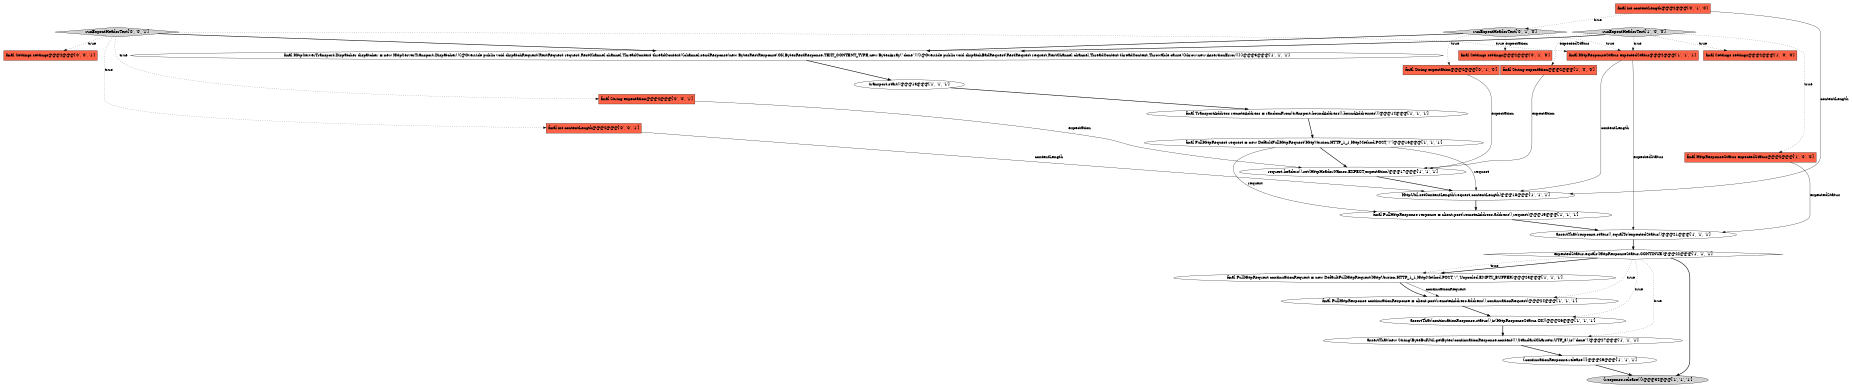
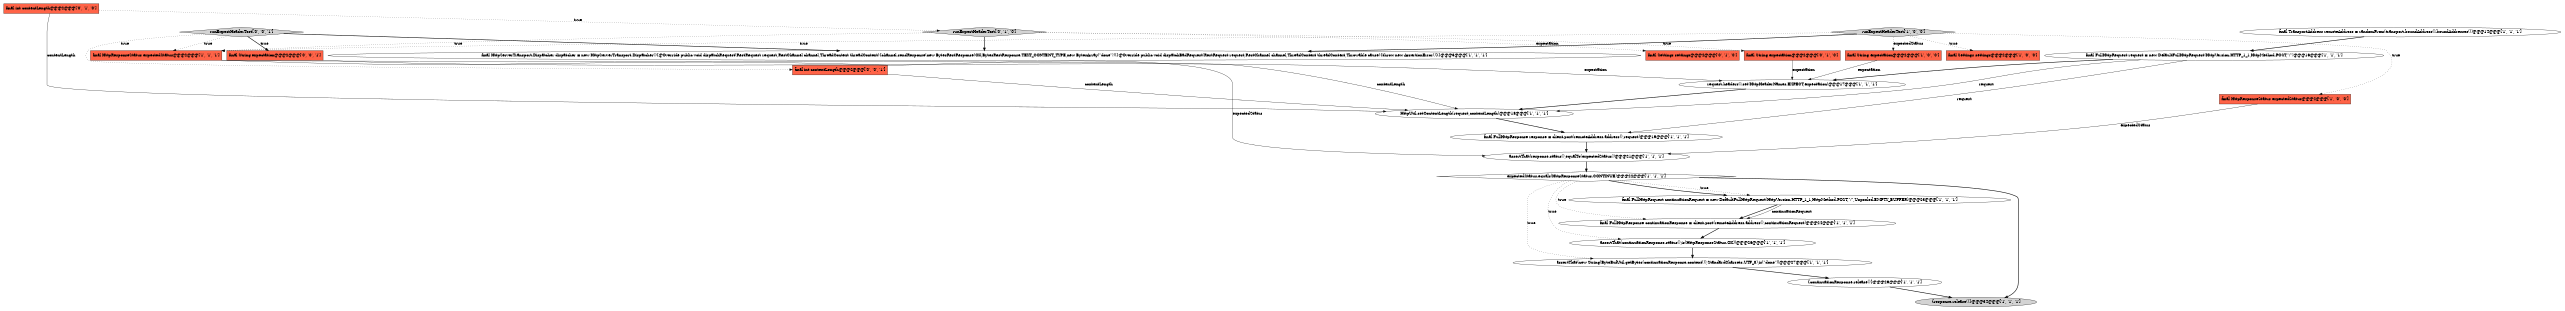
(51, 56) -> none
(909, 85) -> none
(344, 93) -> (257, 43)
